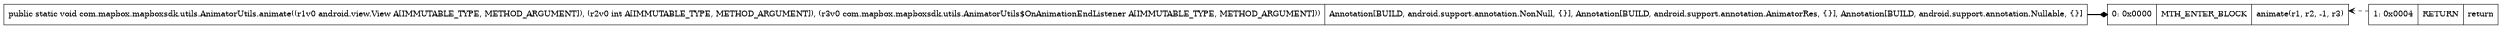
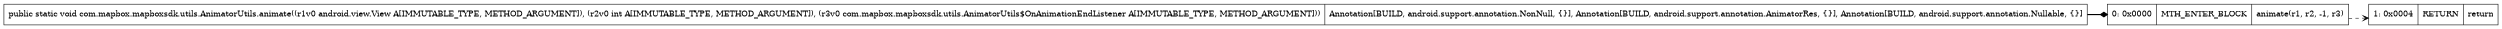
(2361, 11) -> (2356, 18)
